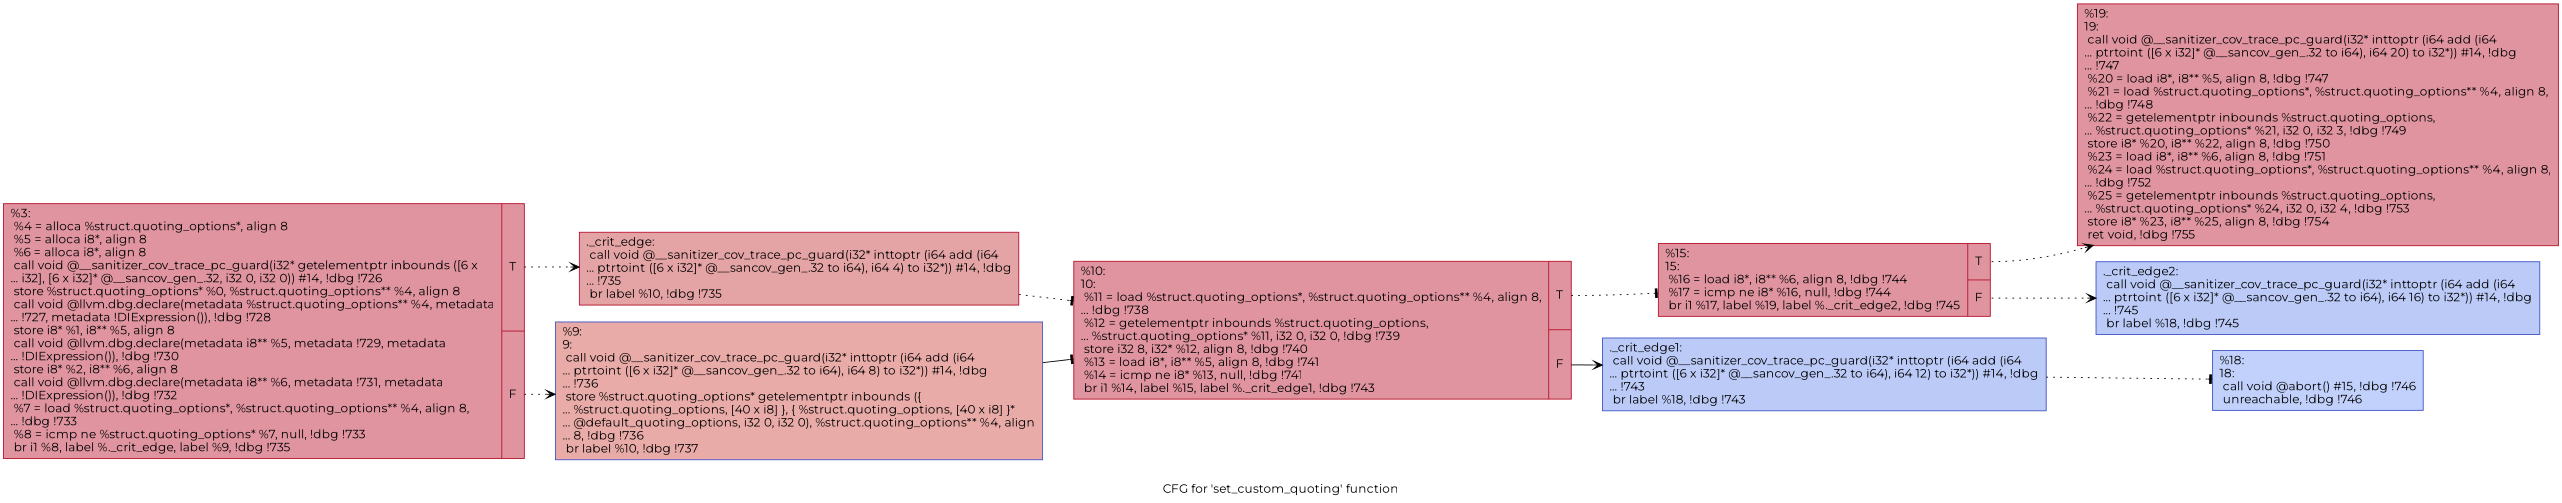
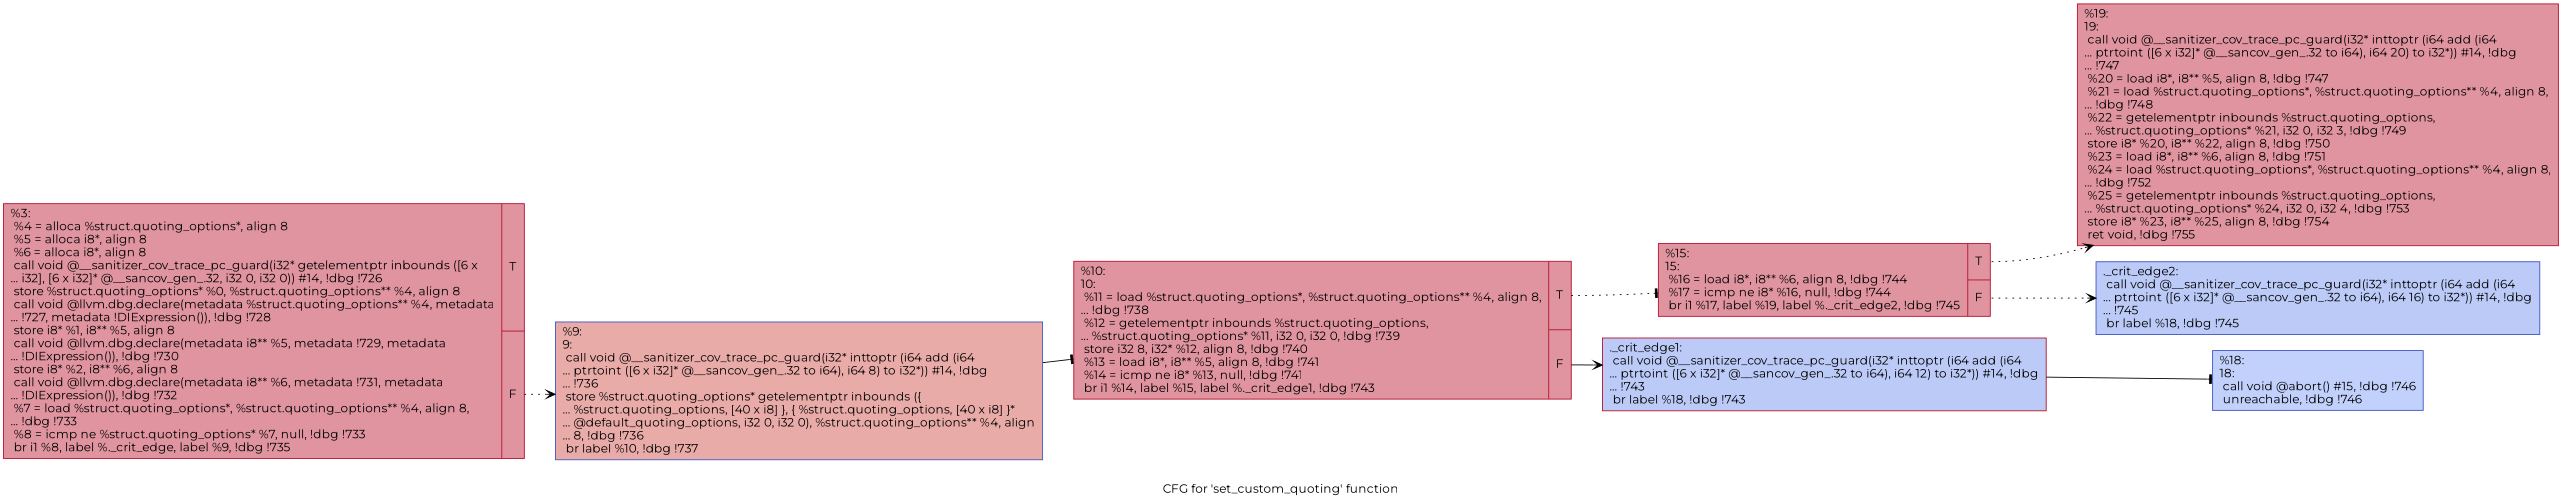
(799, 269) -> none
(1824, 374) -> (1824, 374)
(2127, 378) -> (2127, 378)
